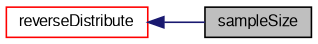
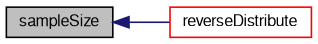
(184, 22) -> (149, 22)
